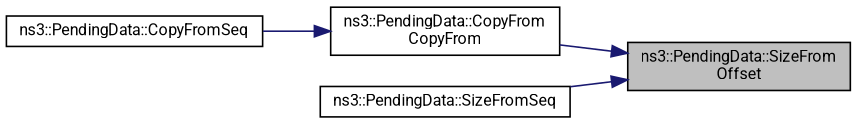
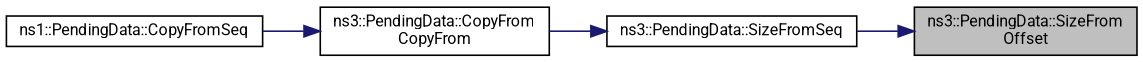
(135, 31) -> (135, 31)
(585, 48) -> (570, 31)
